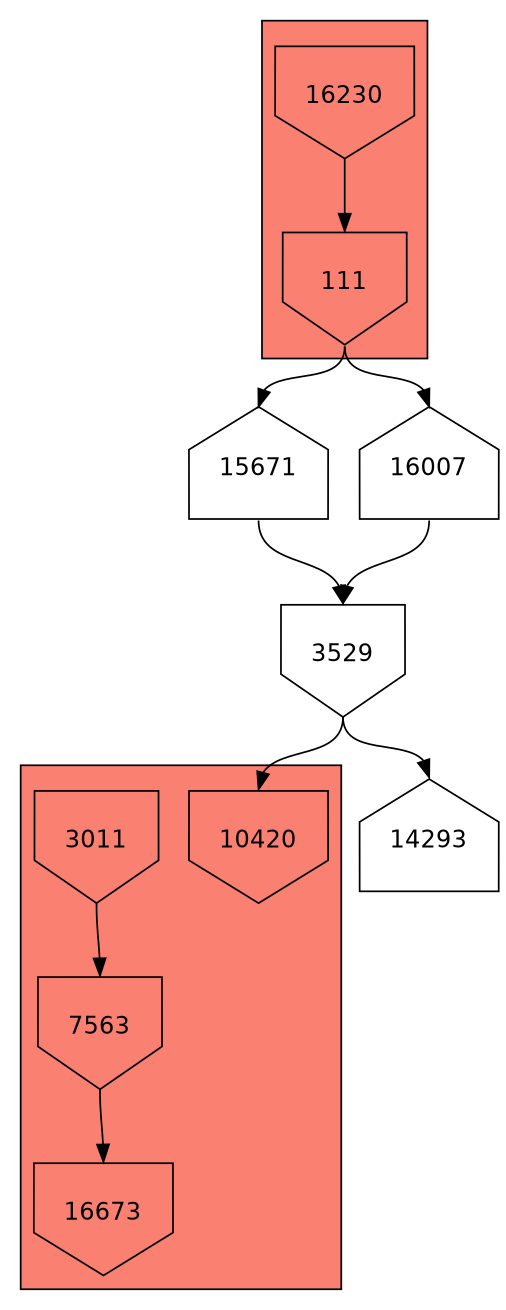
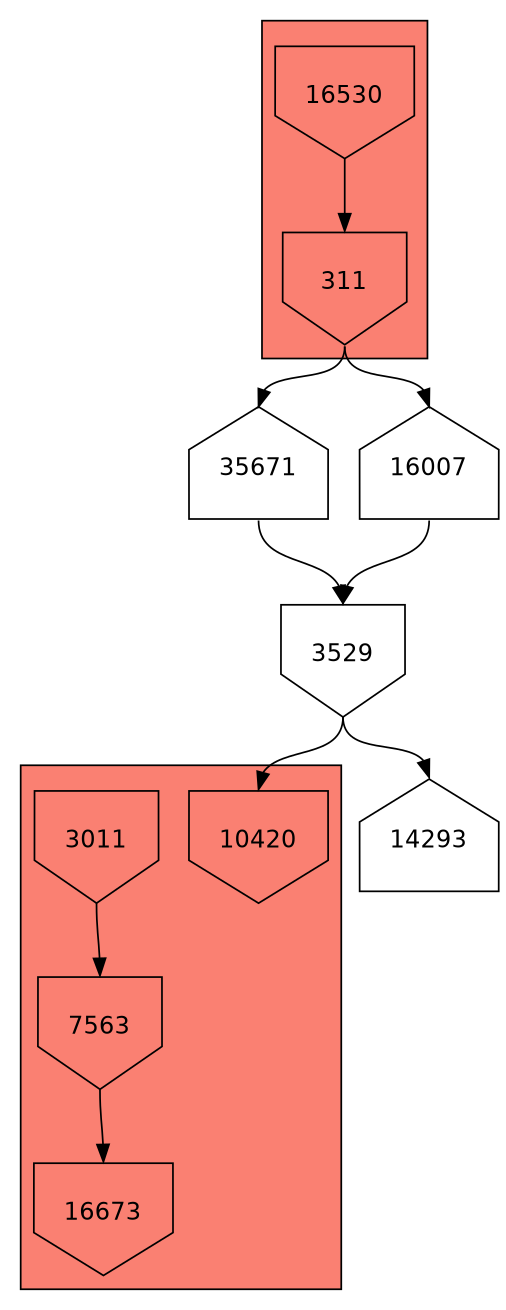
(345, 97) -> (345, 97)
(345, 283) -> (345, 283)
(259, 469) -> (259, 469)
